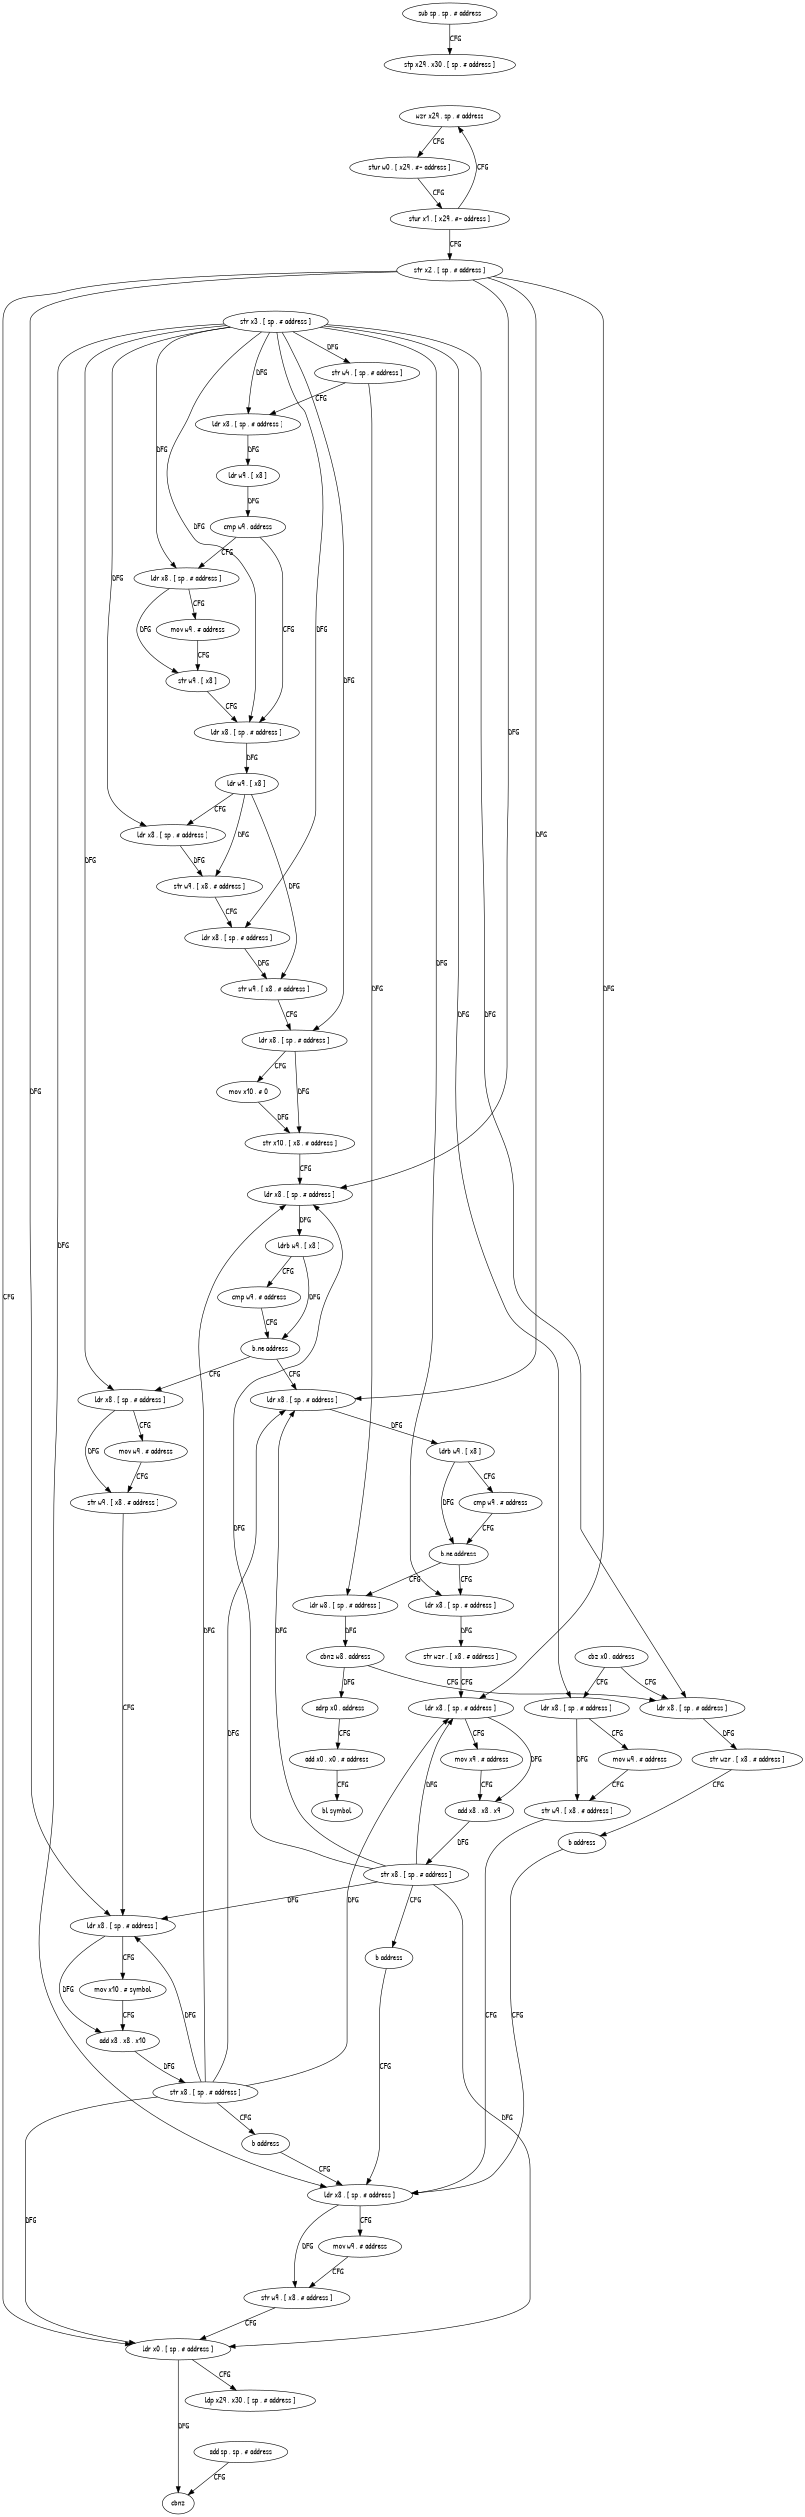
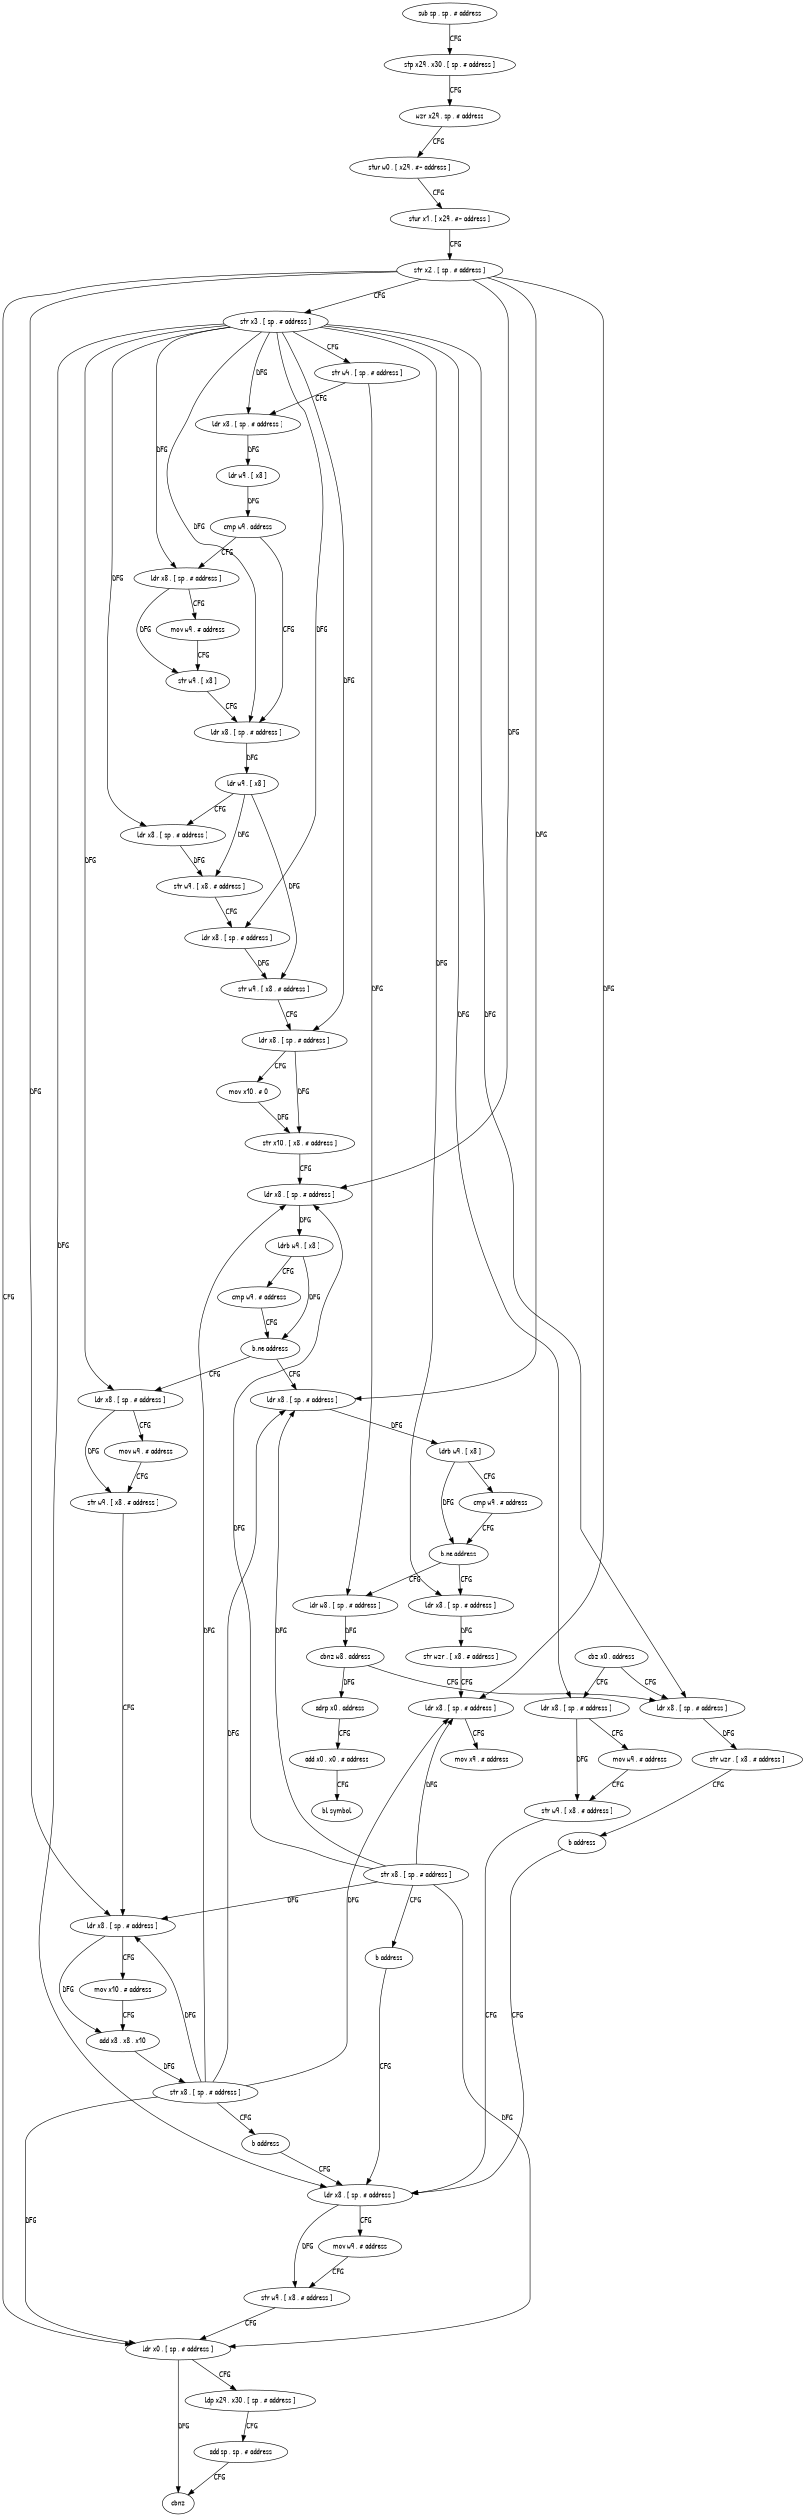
(476, 171) -> (450, 88)
none -> (366, 295)
(333, 347) -> (333, 347)
(479, 1811) -> none
(123, 1990) -> (123, 1990)
none -> (246, 2423)
